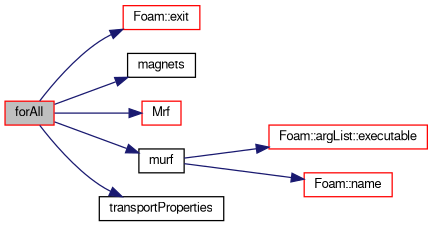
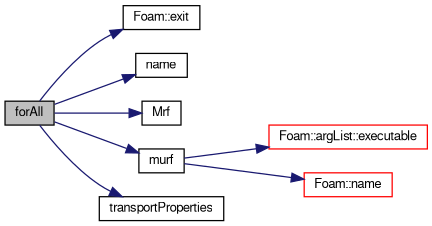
(162, 18) -> (162, 18)
(162, 65) -> (162, 65)
(30, 113) -> (30, 113)
(162, 113) -> (162, 113)
